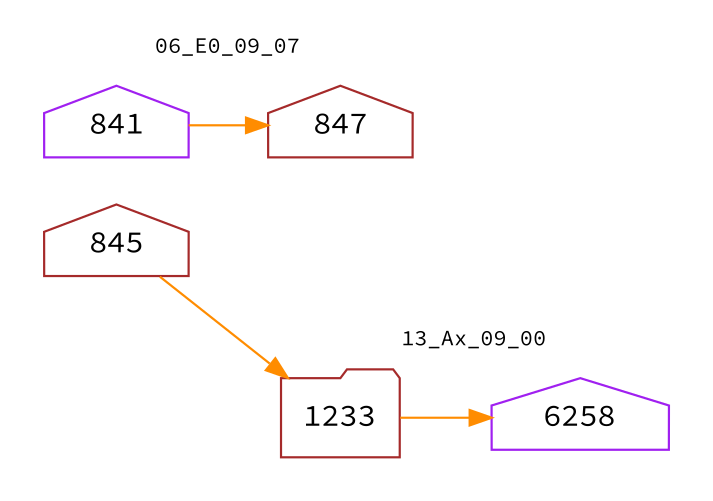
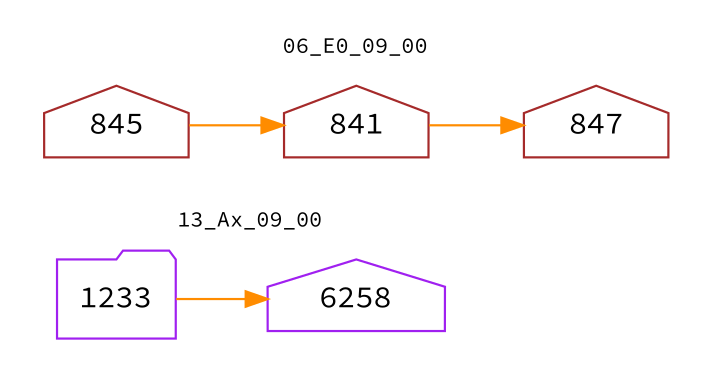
(228, 47) -> (356, 47)
(116, 125) -> (356, 125)
(215, 320) -> (225, 125)
(340, 418) -> (116, 299)
